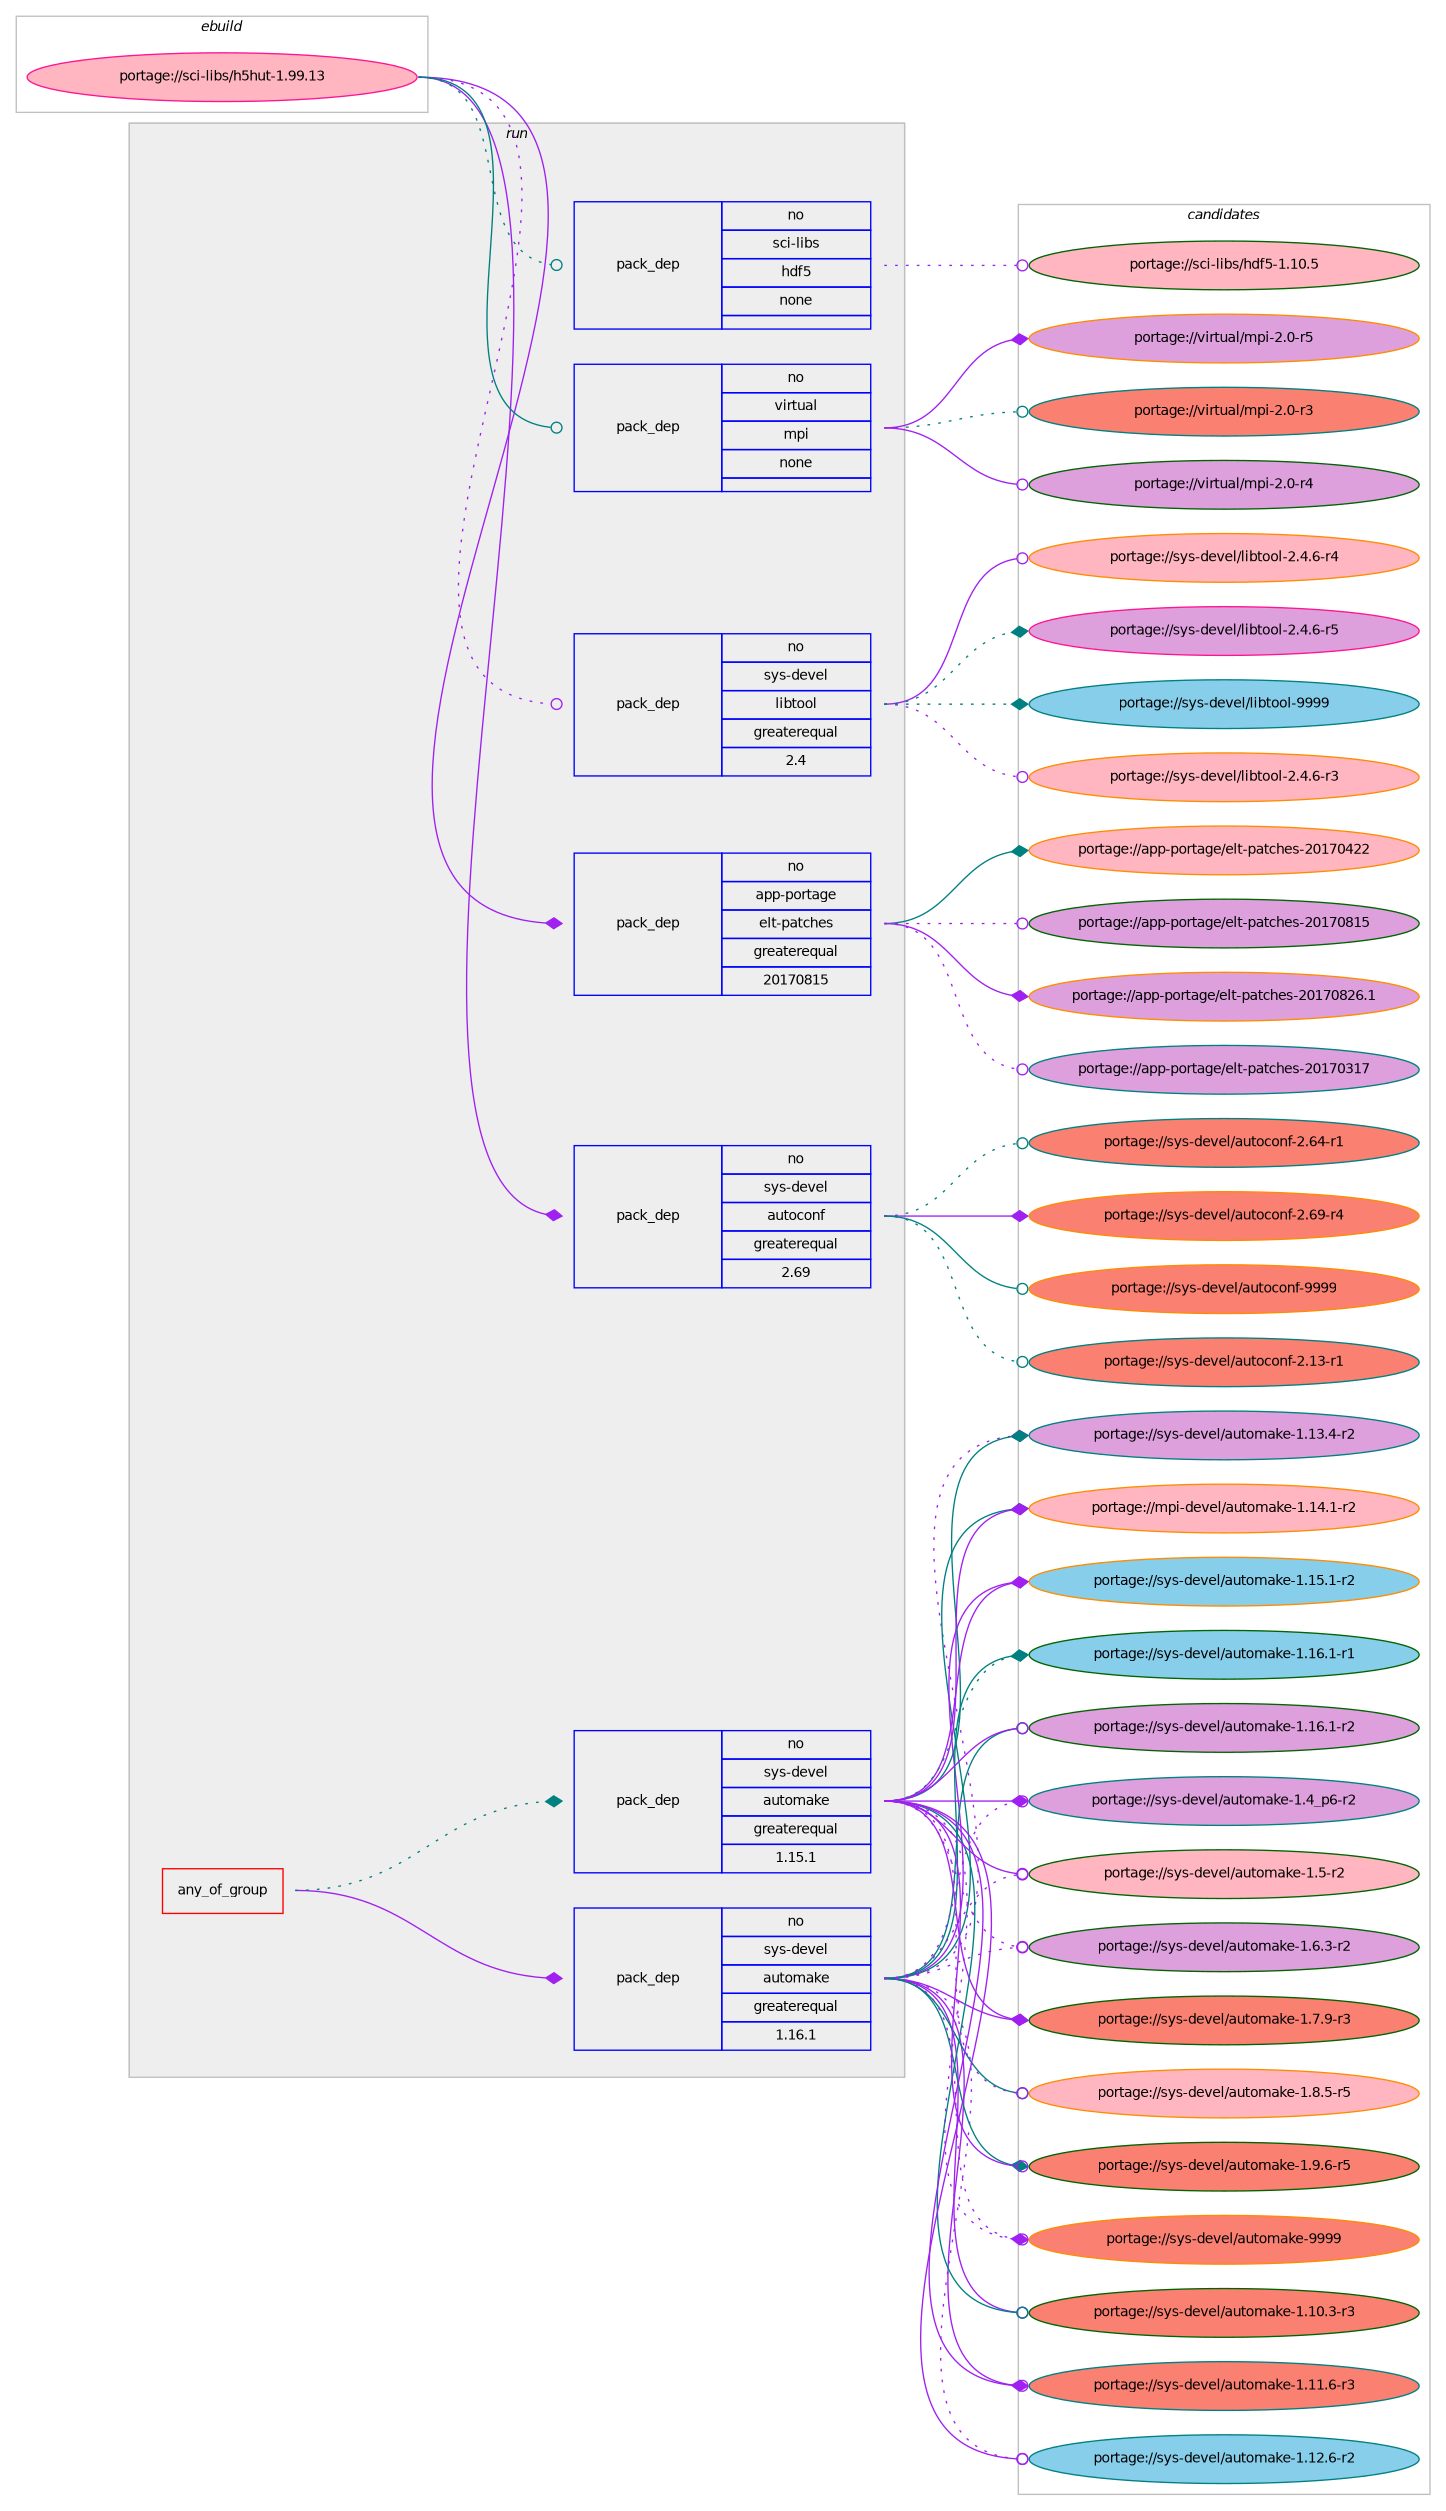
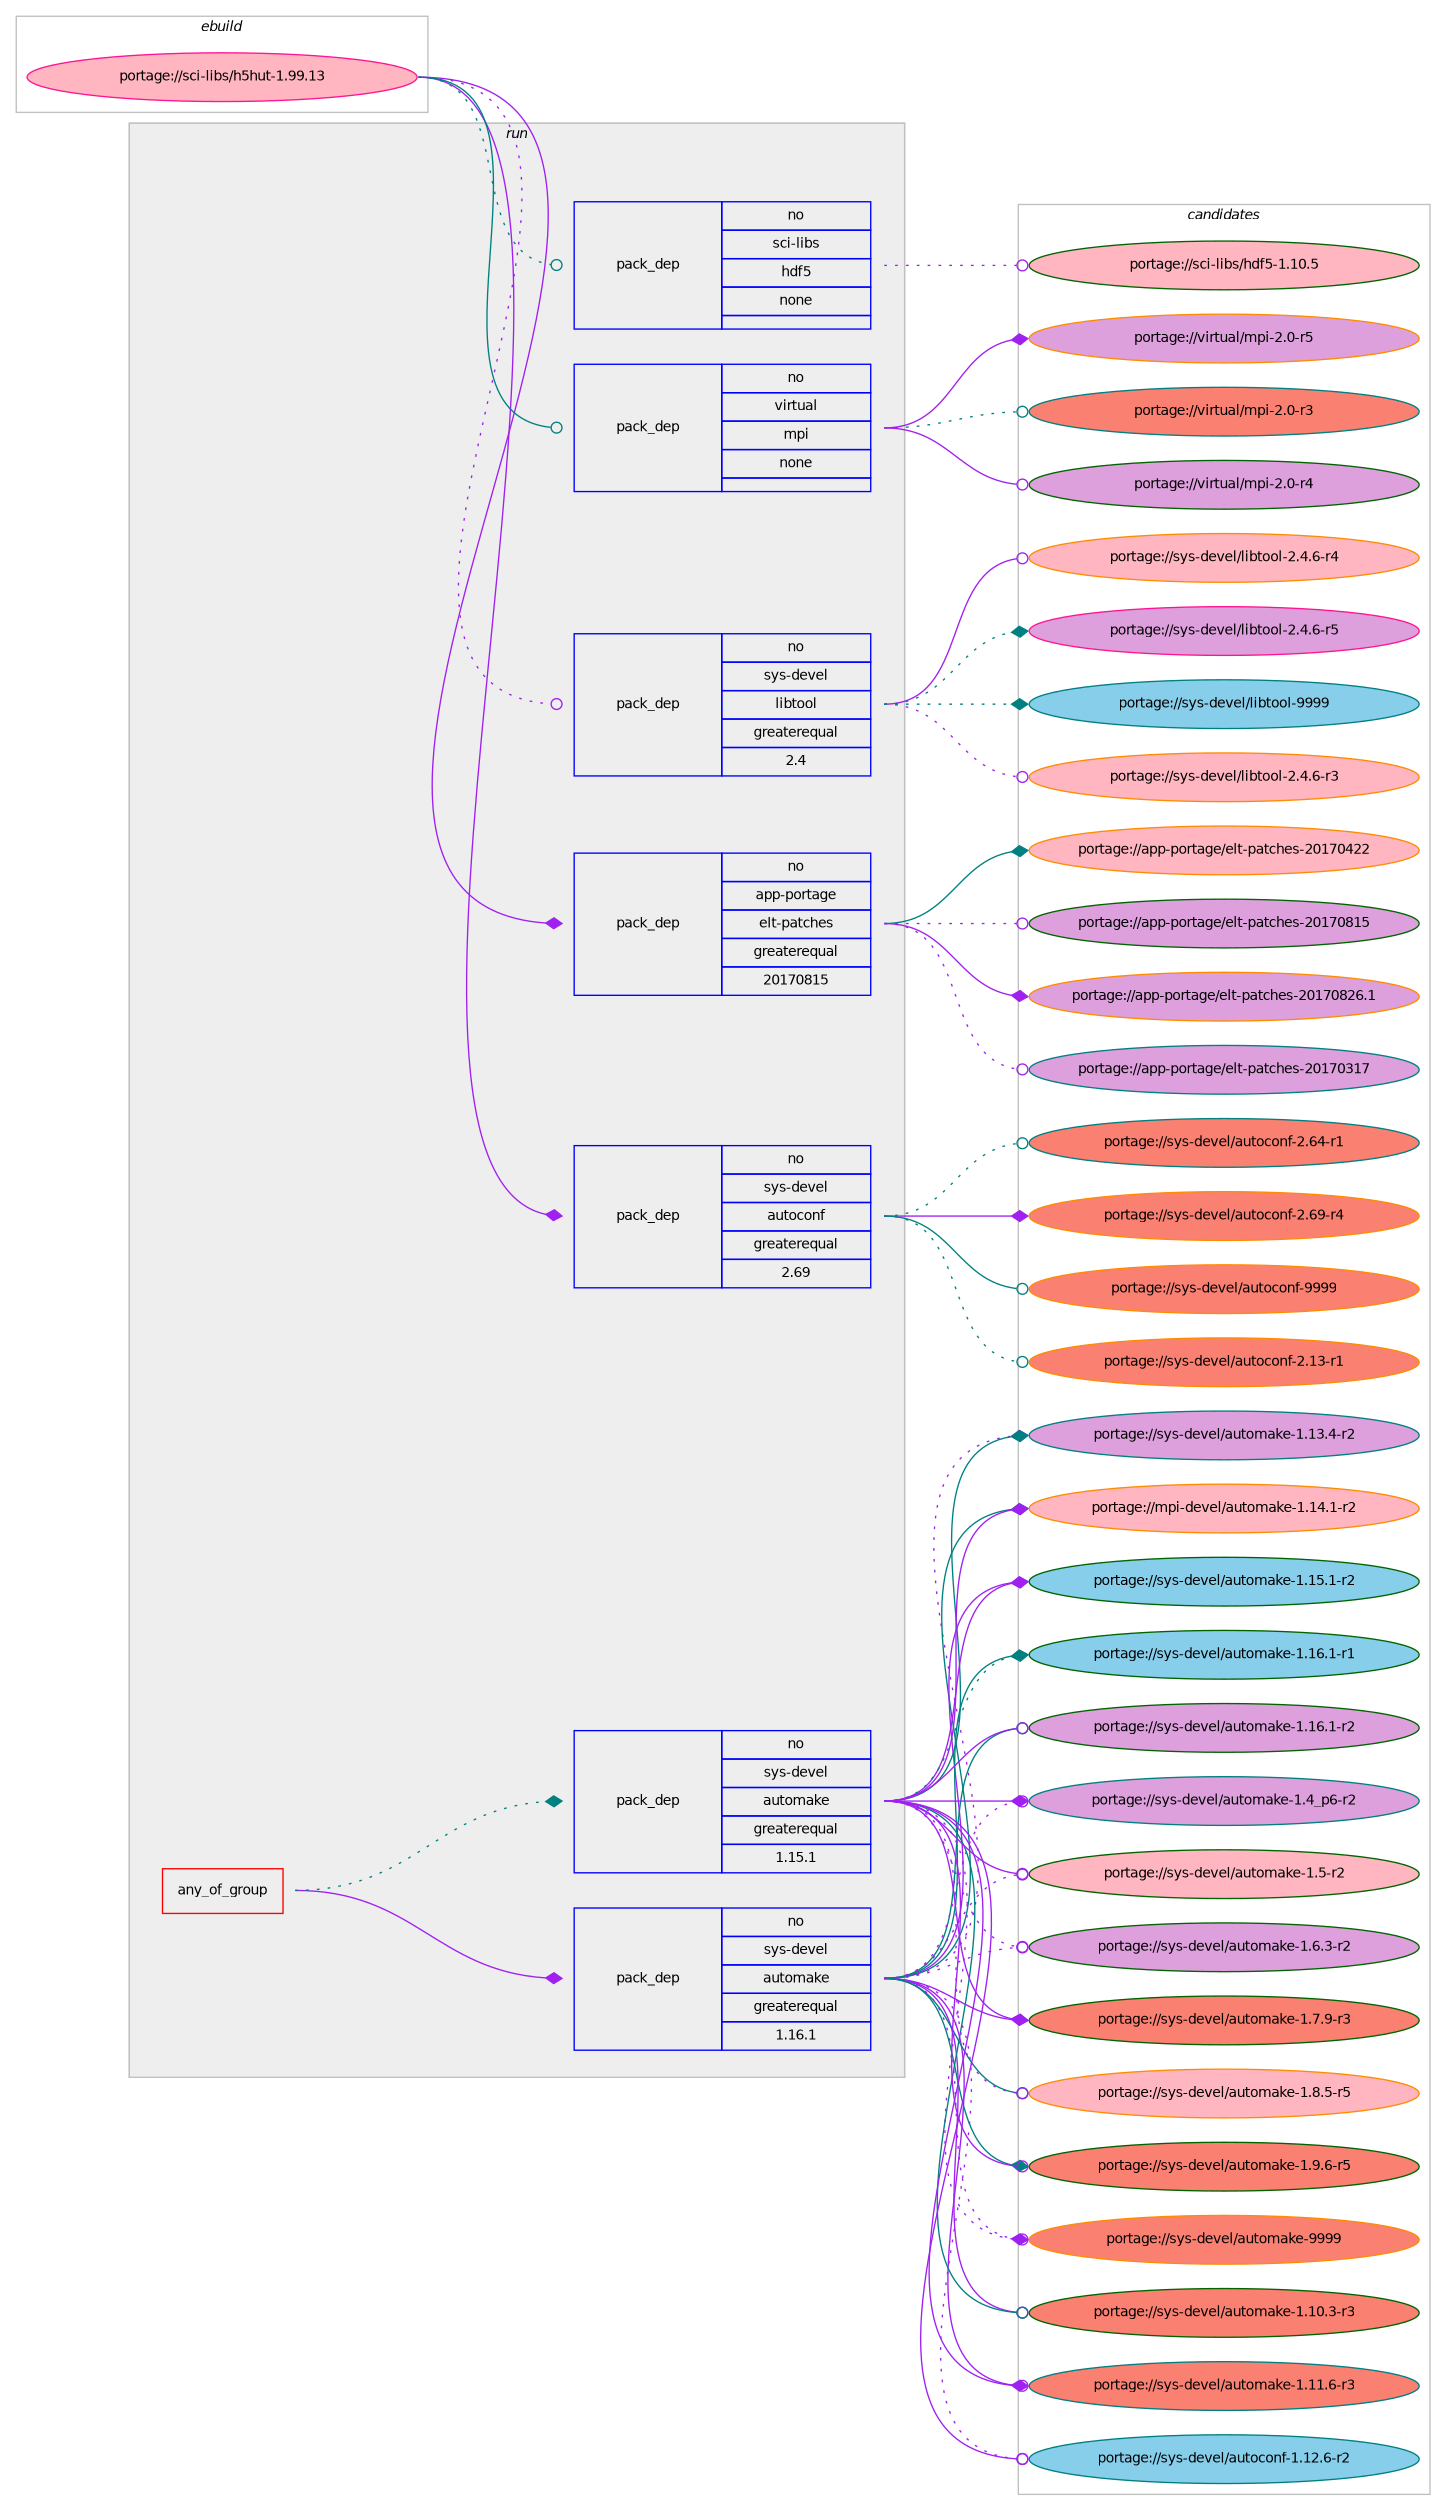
(1224, 1362) -> (1224, 1362)
(1224, 1582) -> (1224, 1582)
(1224, 2459) -> (1224, 2459)
